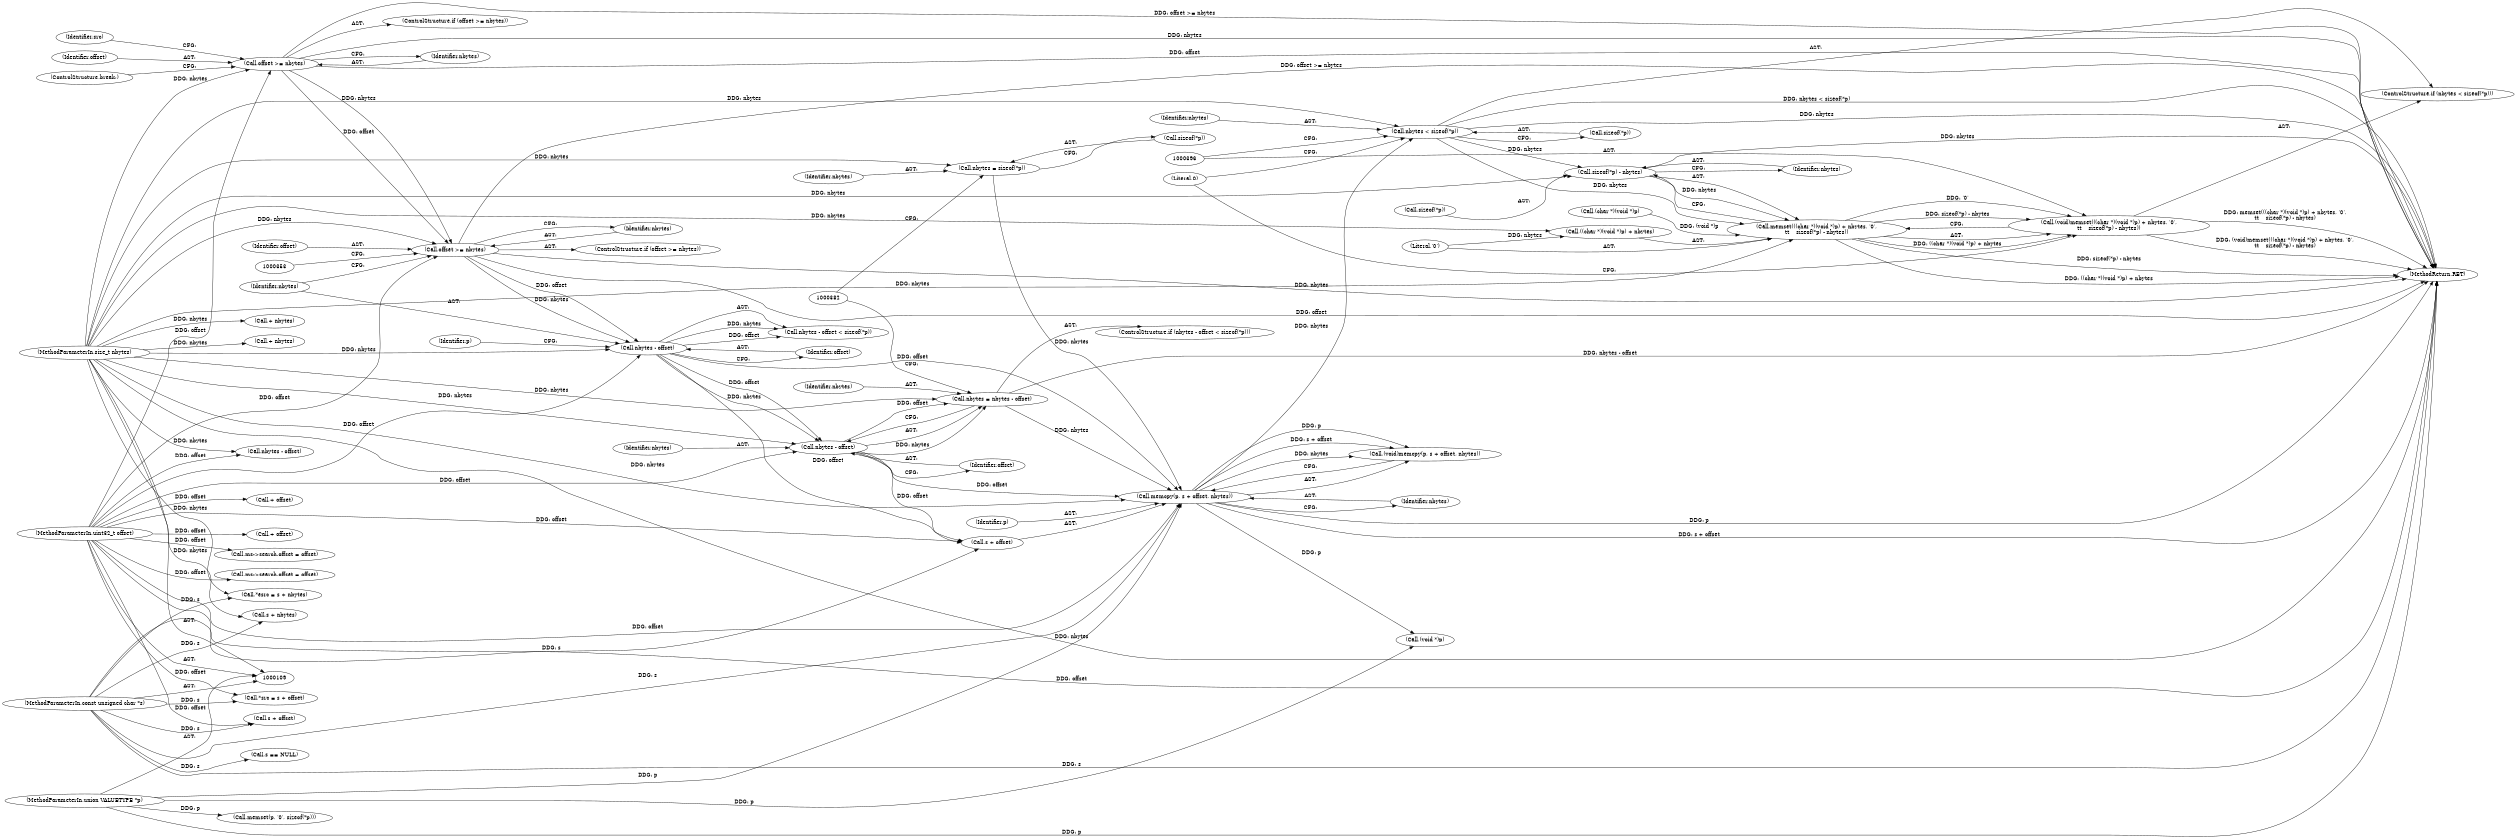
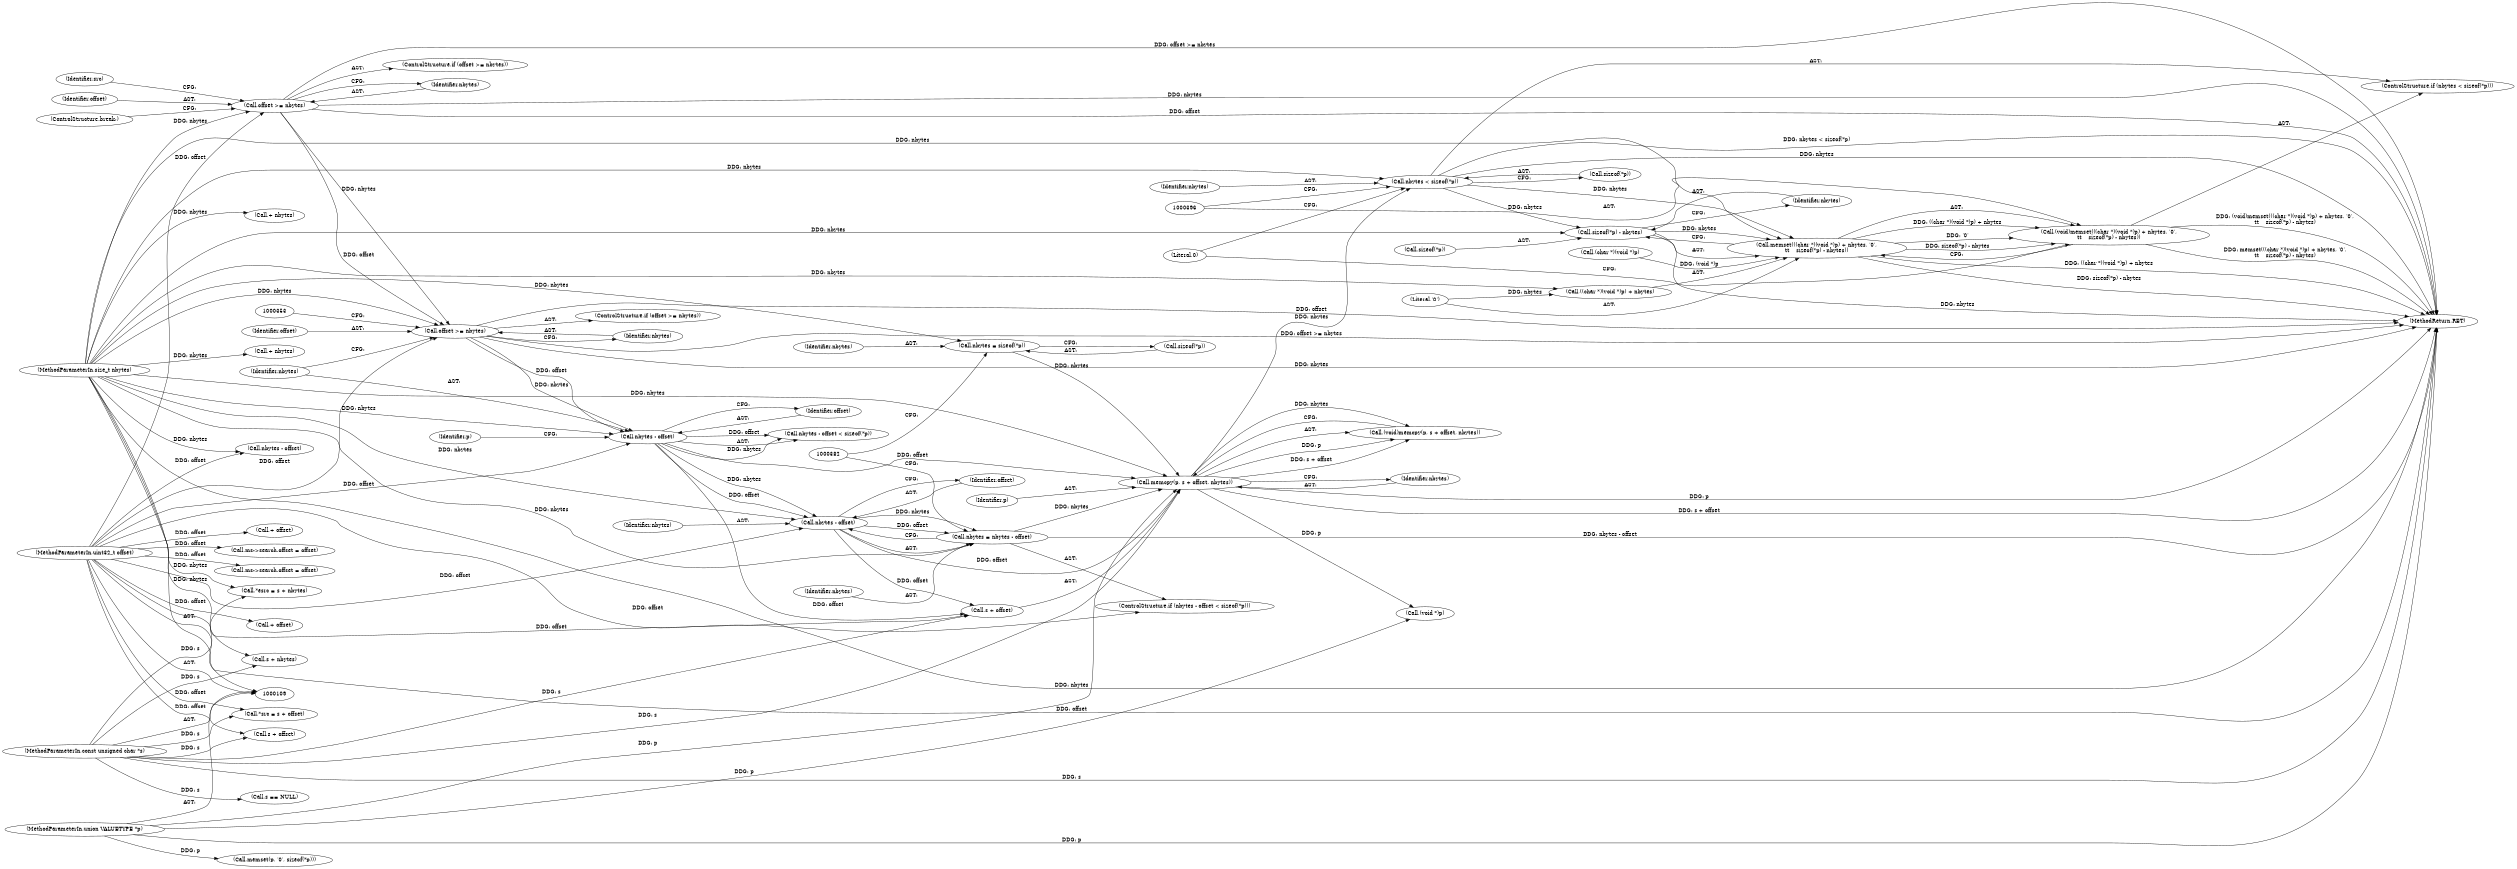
(640, 634) -> (603, 620)
